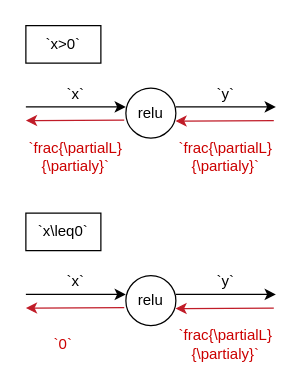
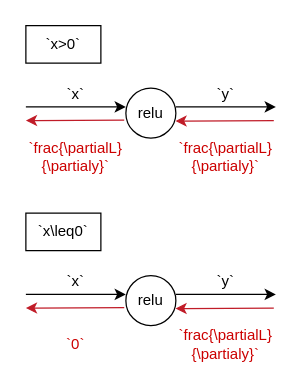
(63, 344) -> (76, 344)
